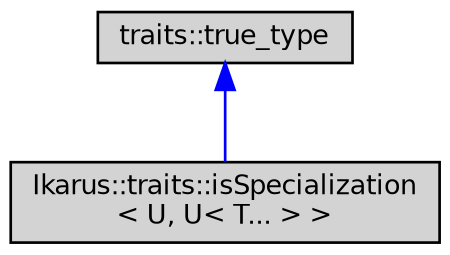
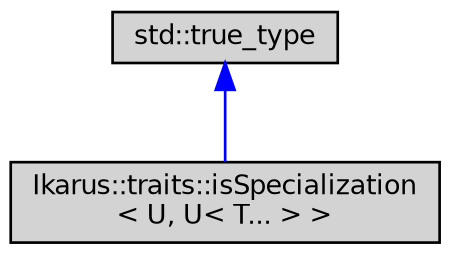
(225, 38) -> (225, 38)
